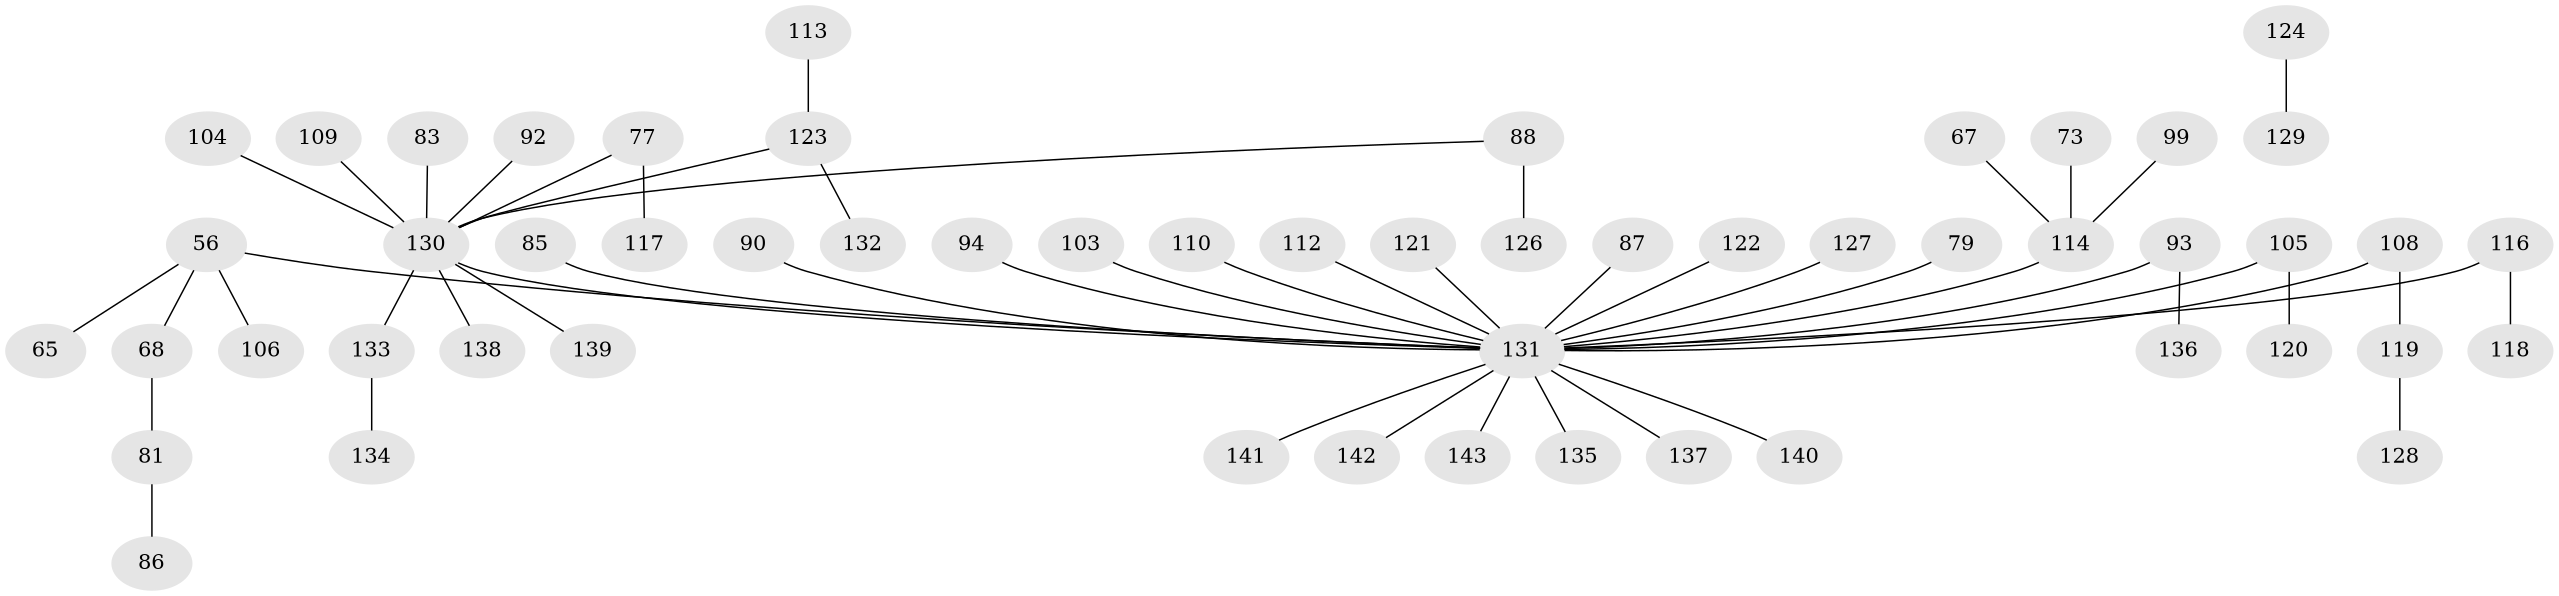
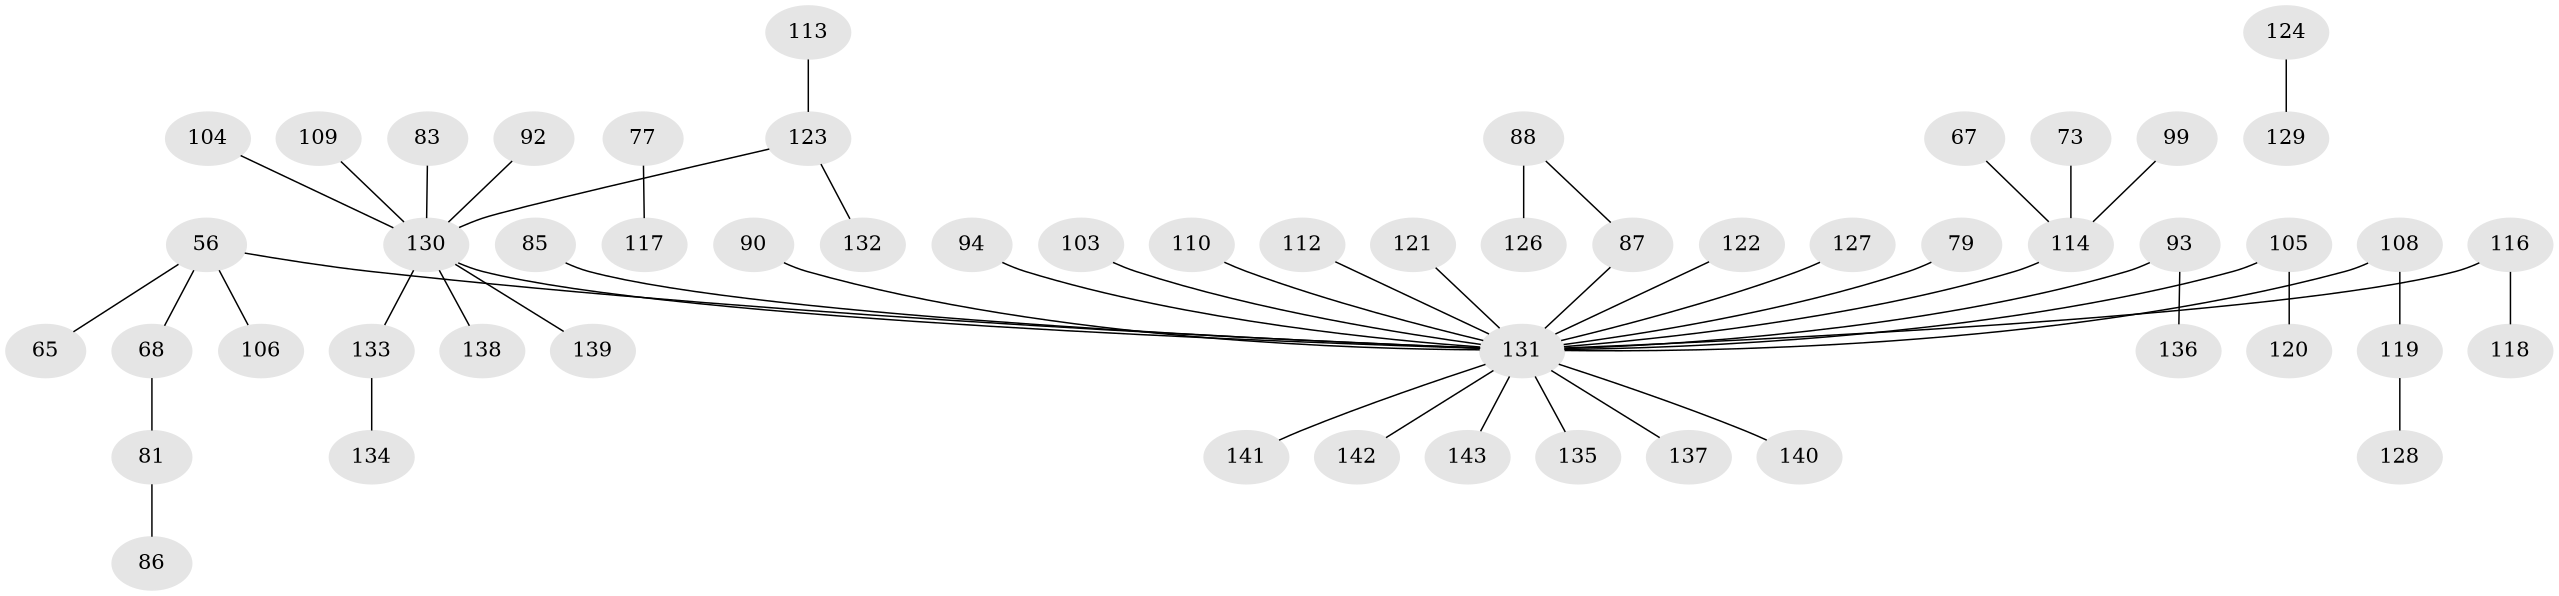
(969, 165) -> (1578, 192)
(535, 191) -> none
